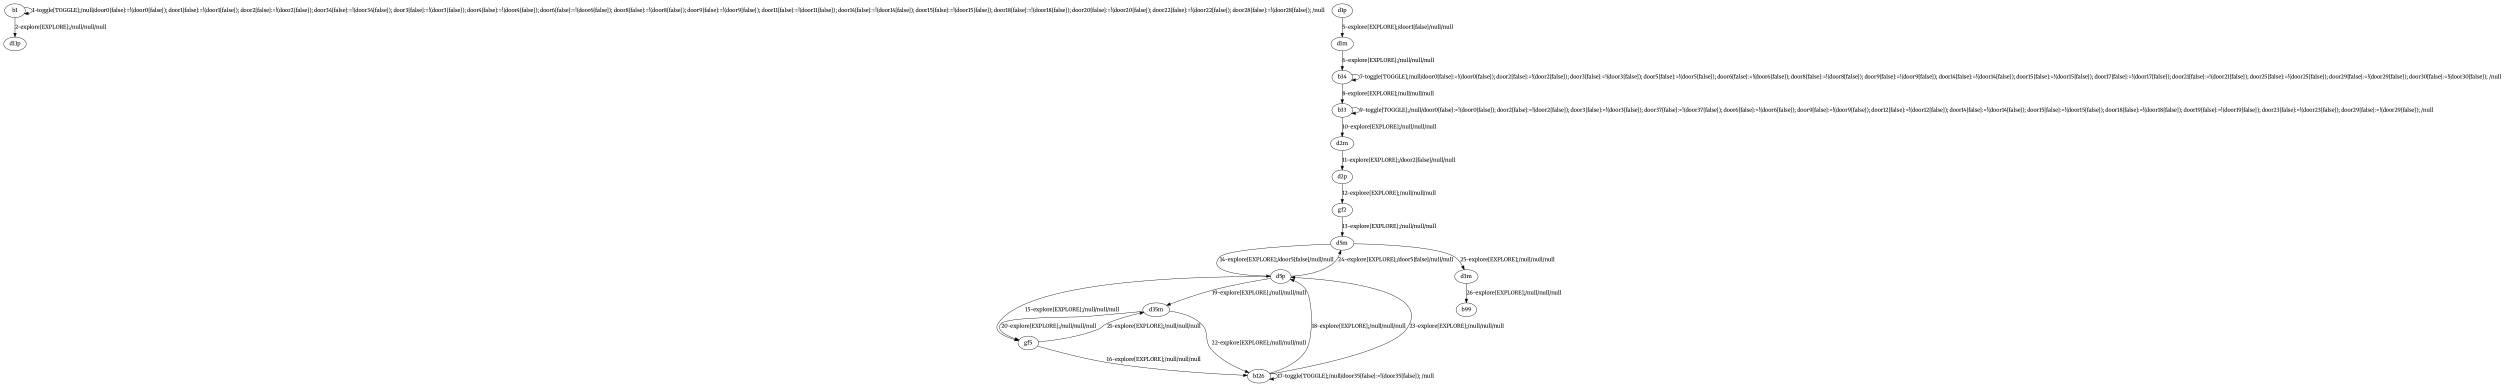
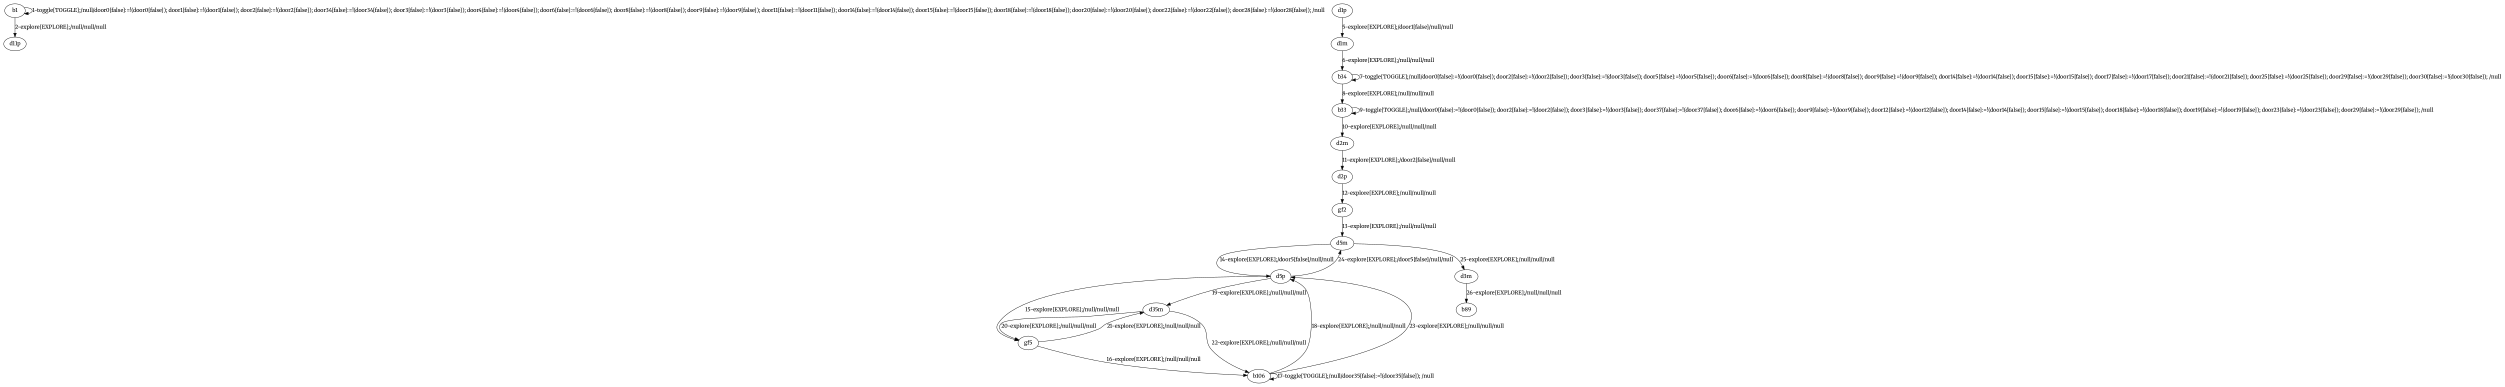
(1466, 310) -> (1466, 310)
(1259, 376) -> (1259, 376)
